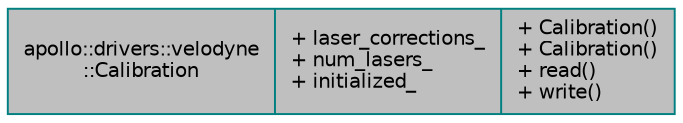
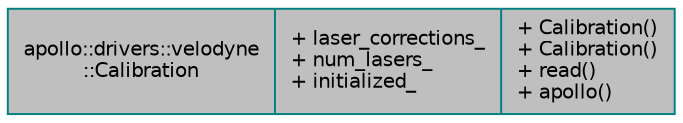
(560, 93) -> (565, 93)
